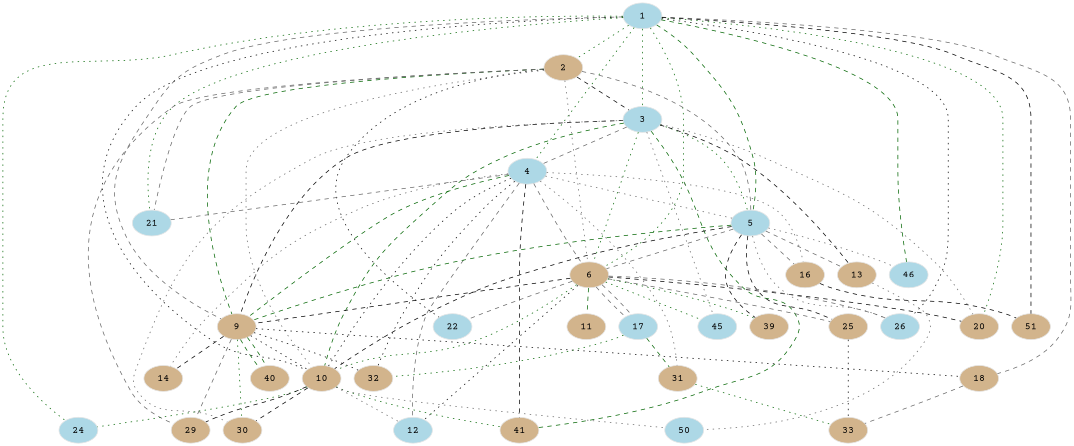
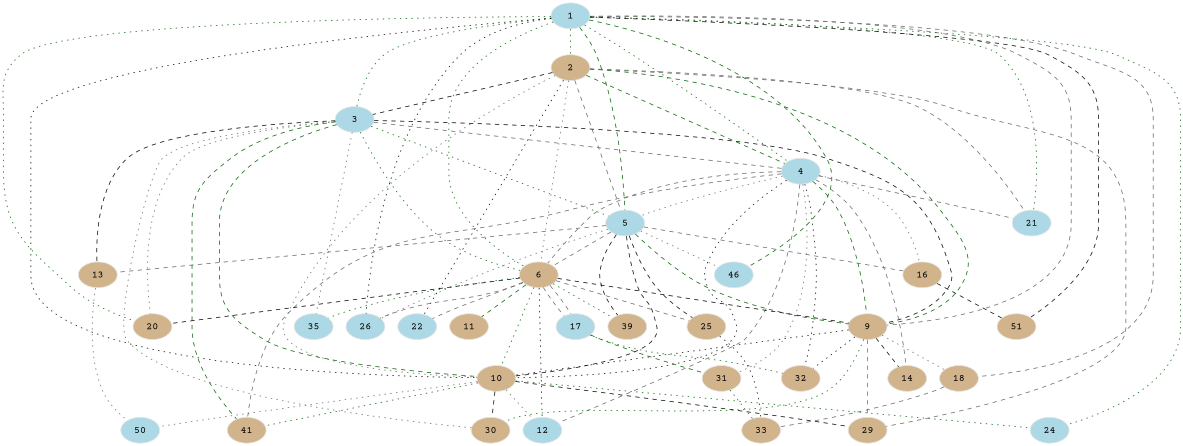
none -> (686, 119)
(316, 230) -> (881, 261)
(519, 295) -> (469, 230)
(717, 327) -> (314, 327)
(608, 353) -> (913, 352)
(270, 378) -> none
